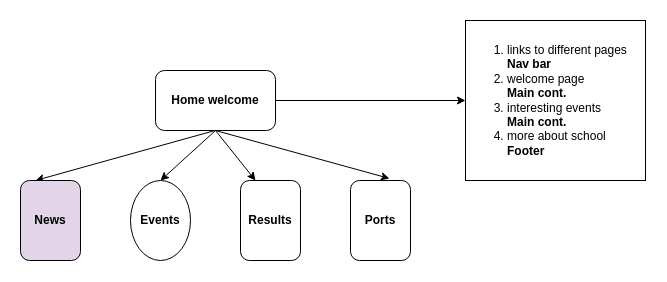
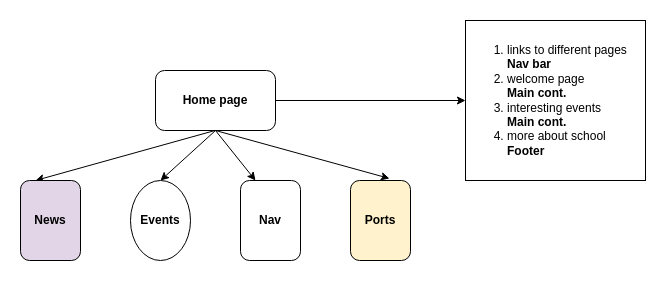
(216, 101) -> (216, 101)
(271, 221) -> (271, 221)
(381, 221) -> (381, 221)
